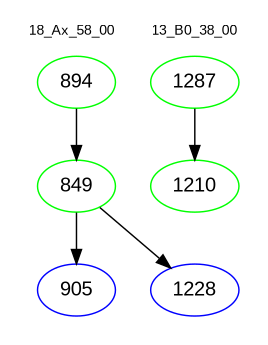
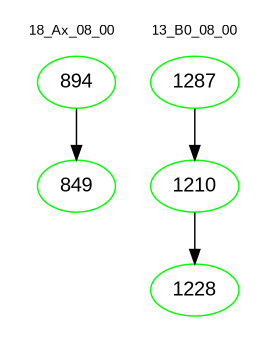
(72, 31) -> (72, 31)
(195, 31) -> (195, 31)
(118, 223) -> (195, 231)
(76, 290) -> none
(195, 290) -> (195, 290)
